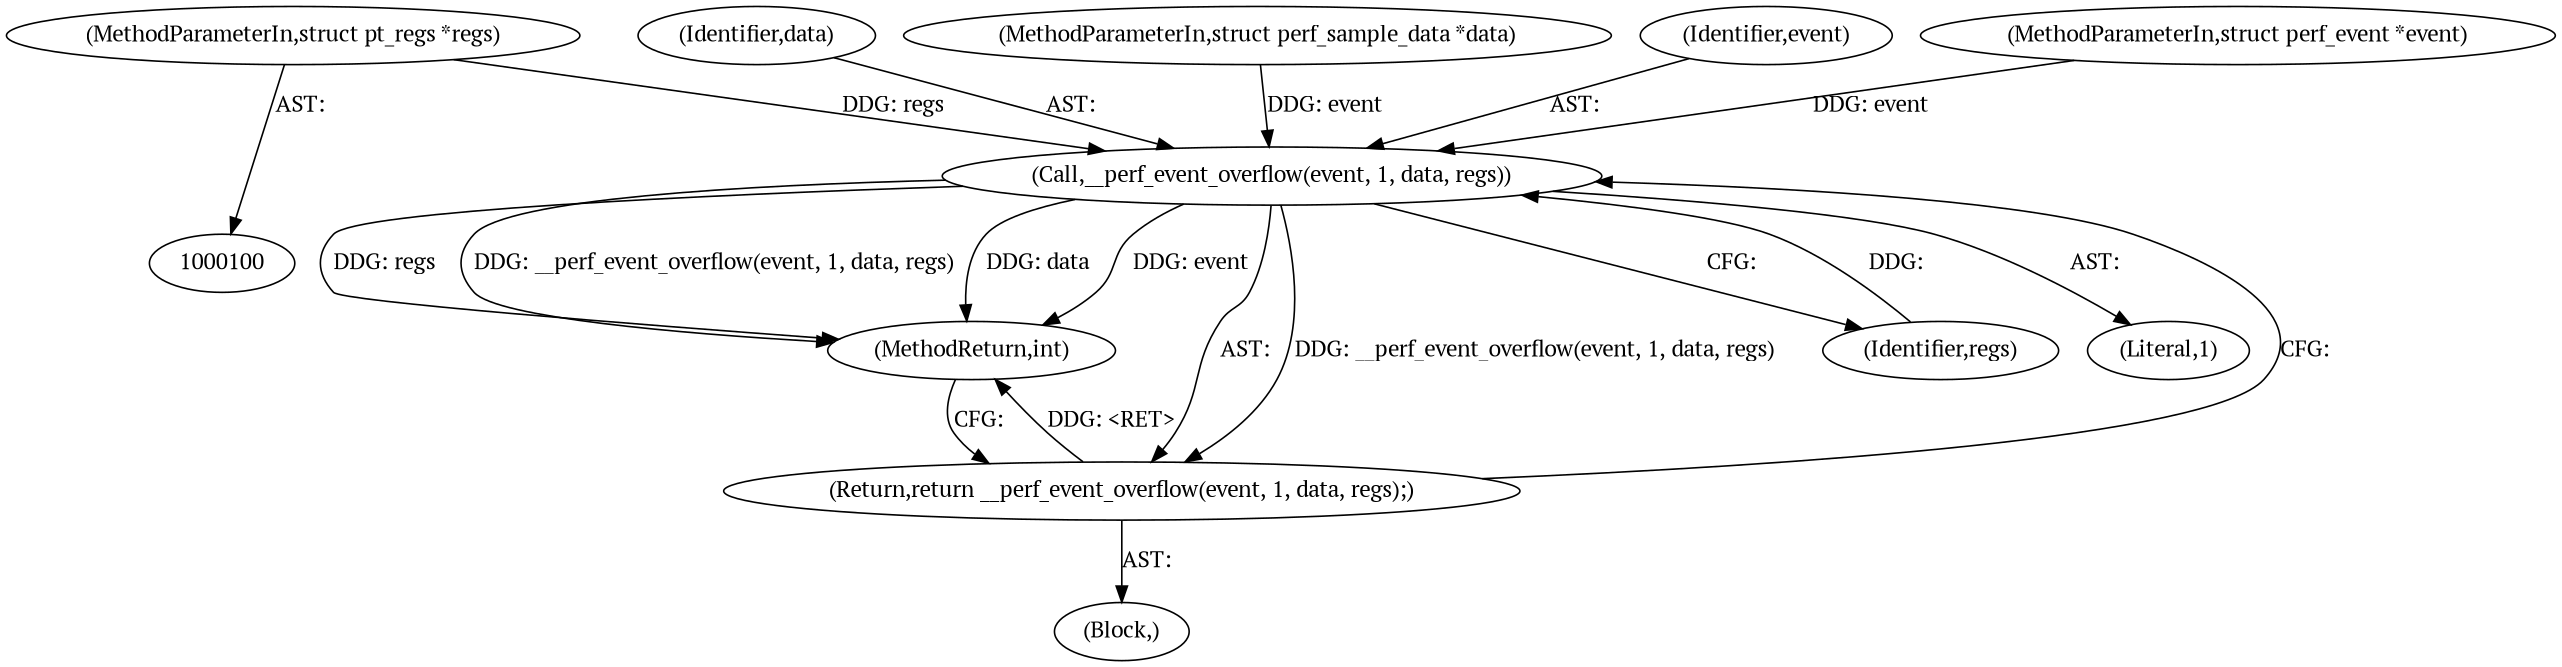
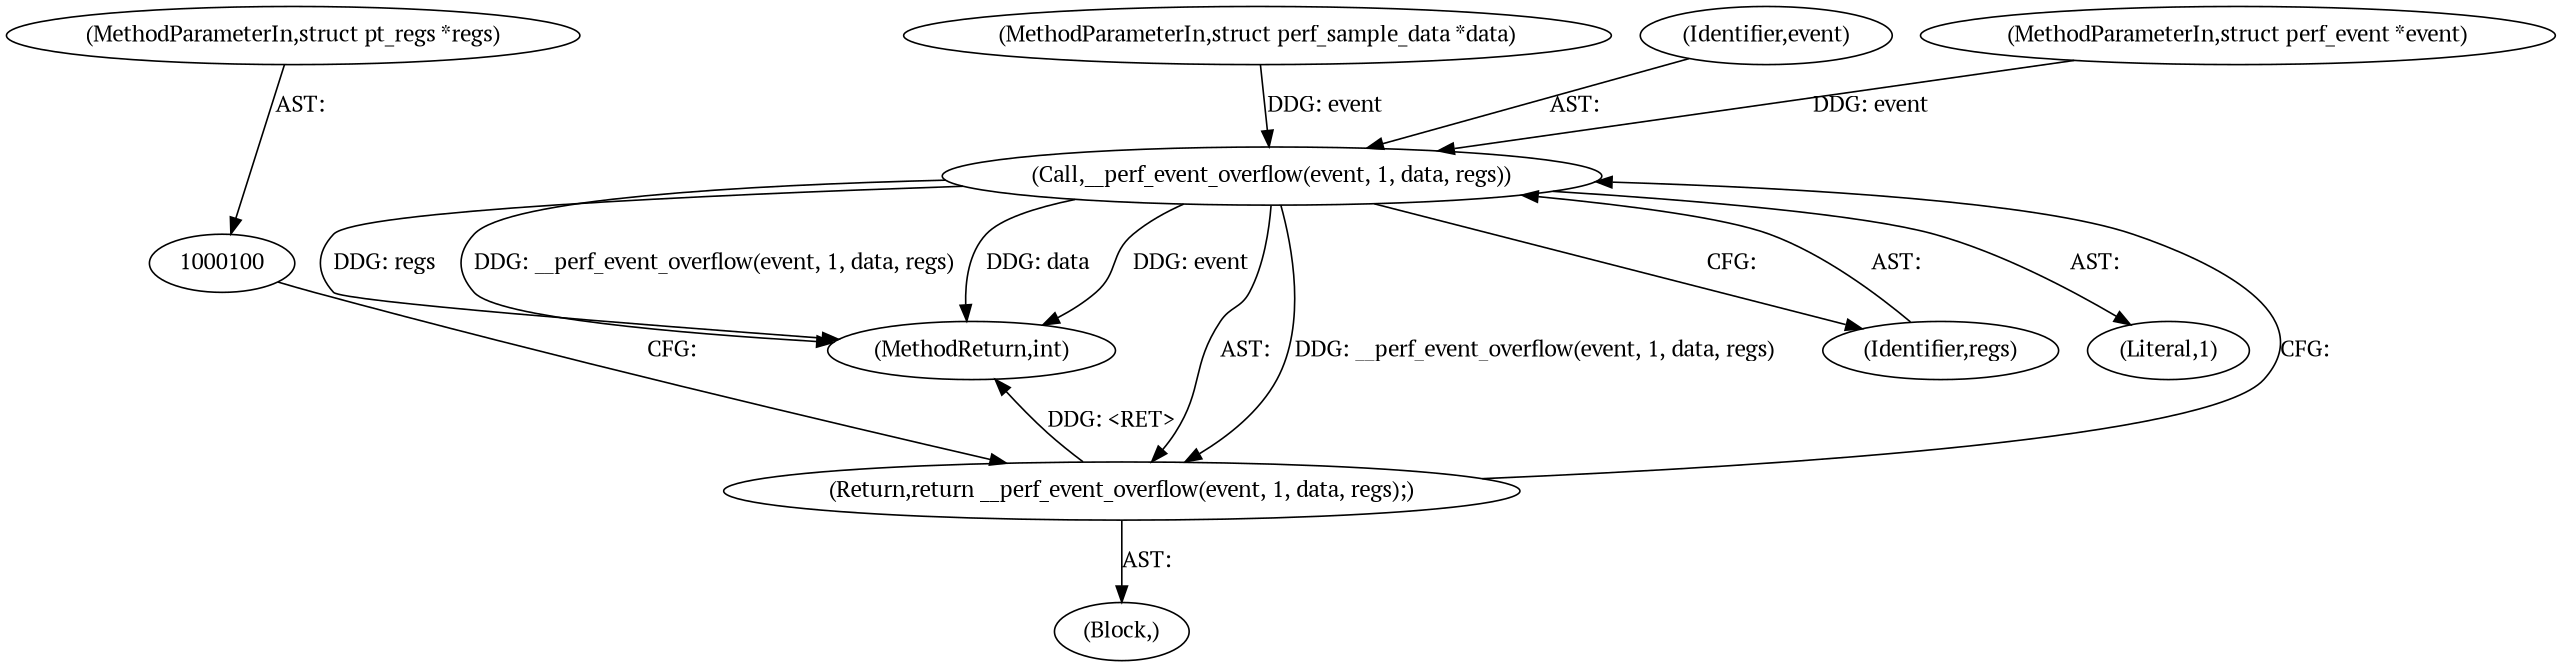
(757, 36) -> none
(771, 104) -> none
(1900, 263) -> (1900, 263)
(949, 421) -> (633, 374)
